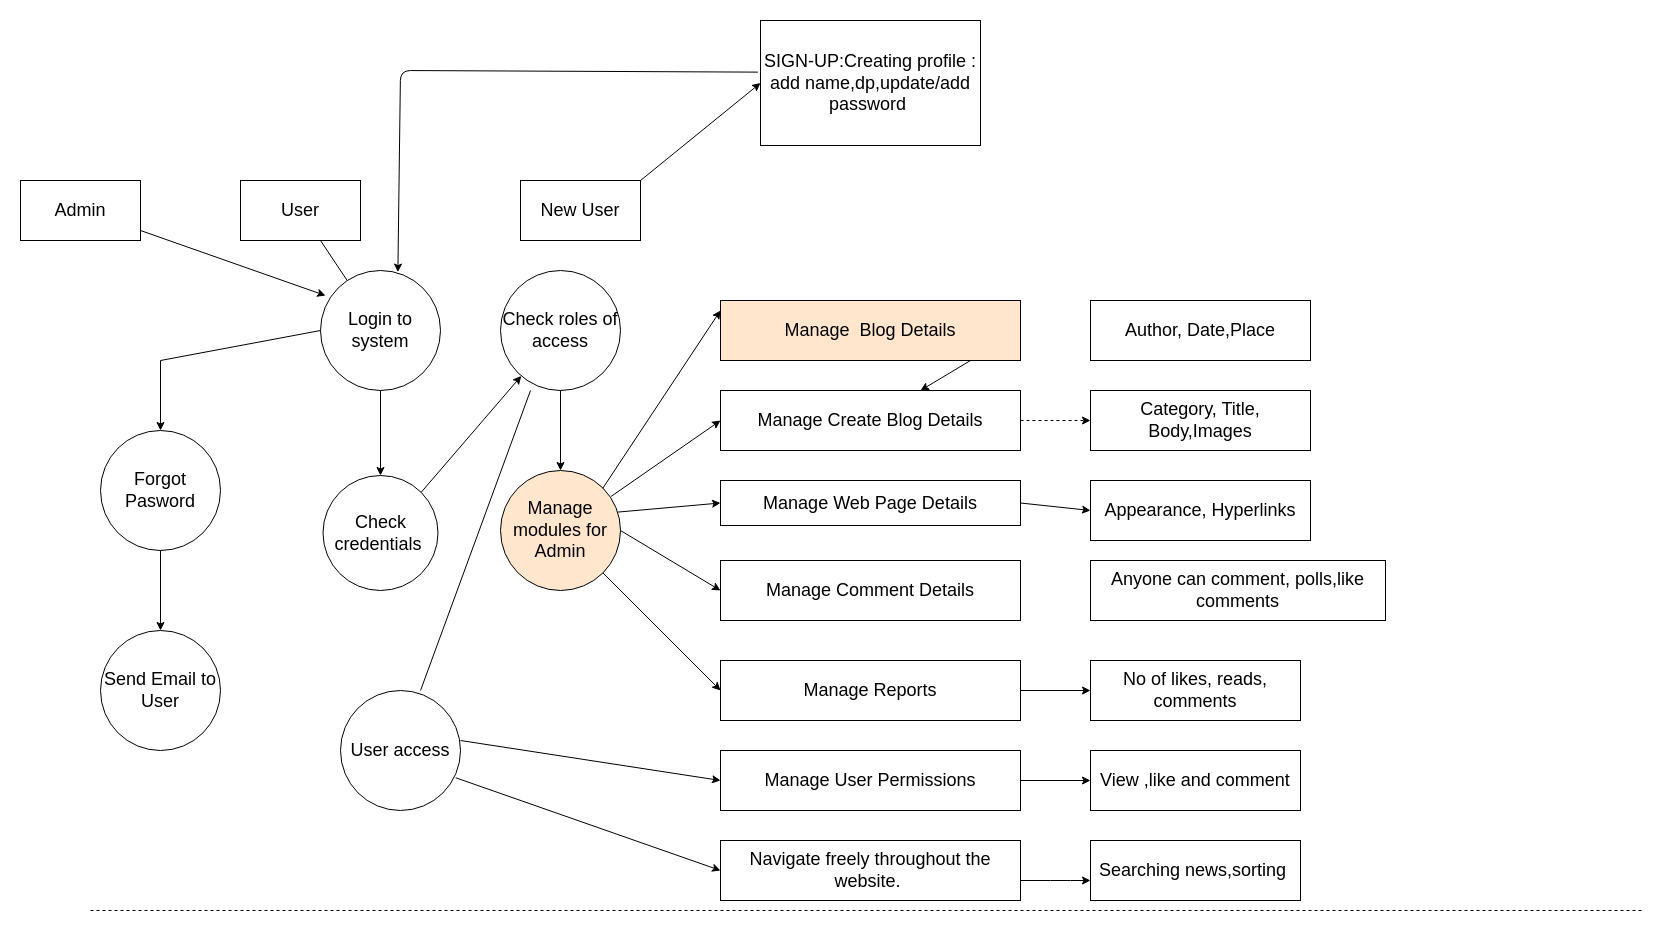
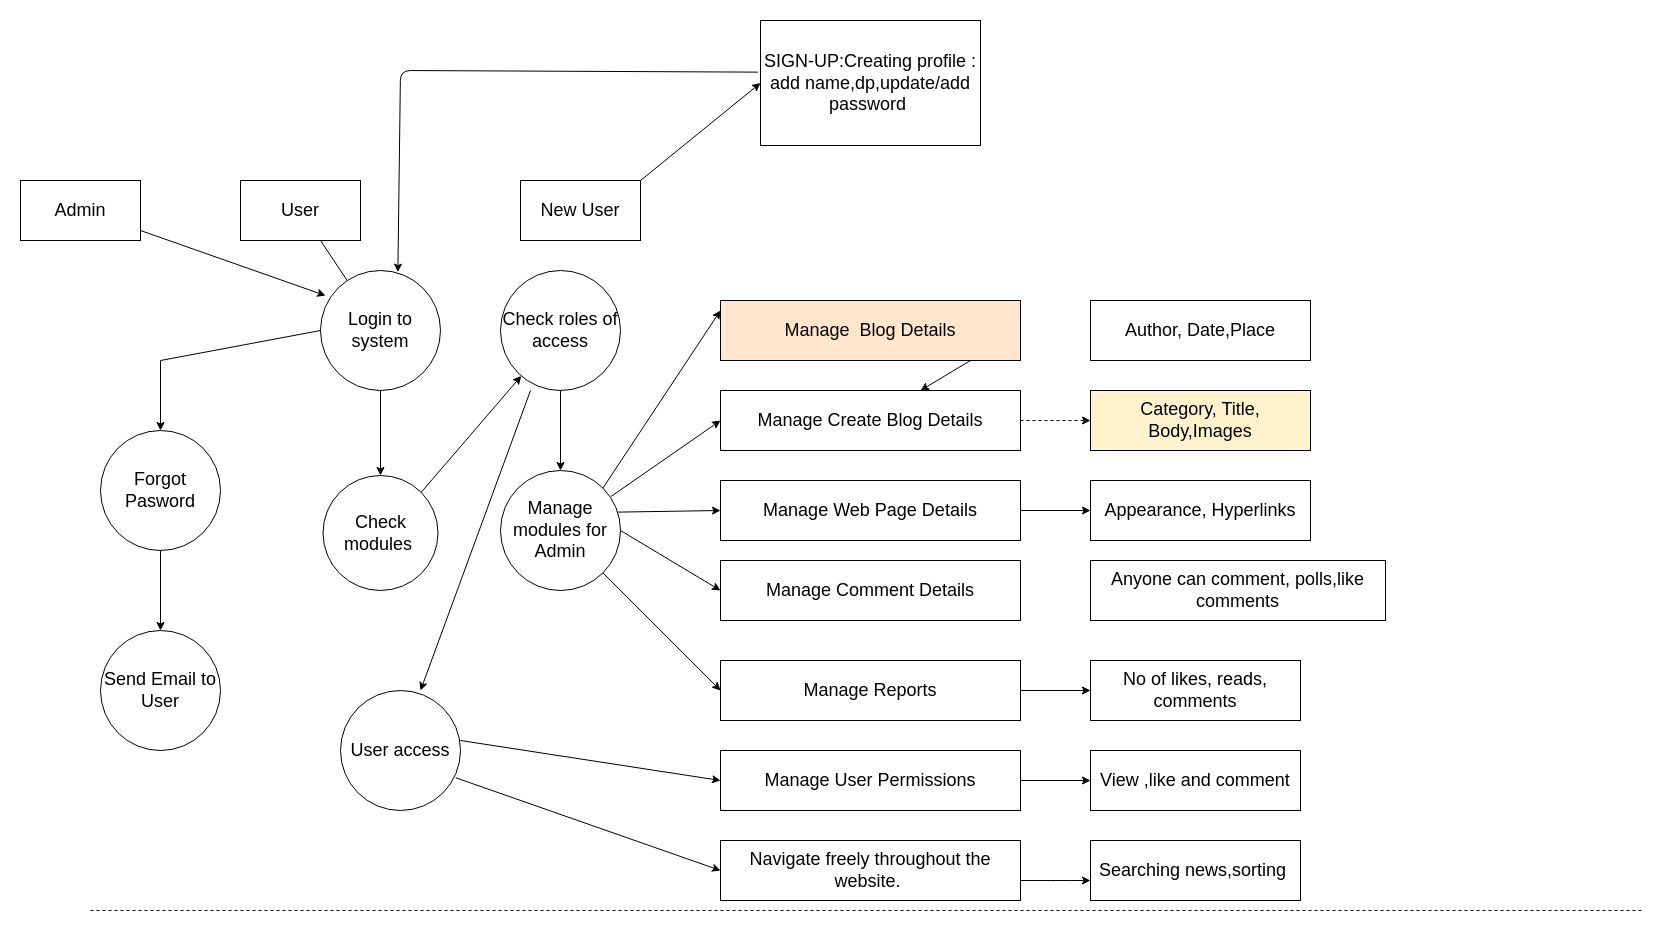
(1201, 421) -> (1201, 421)
(871, 503) -> (871, 511)
(561, 531) -> (561, 531)
(381, 534) -> (381, 534)
(422, 686) -> (423, 683)
